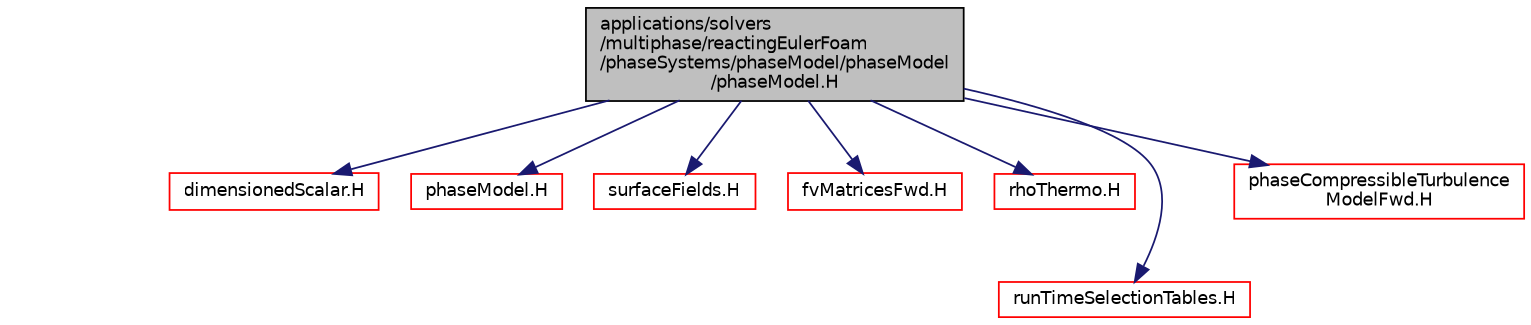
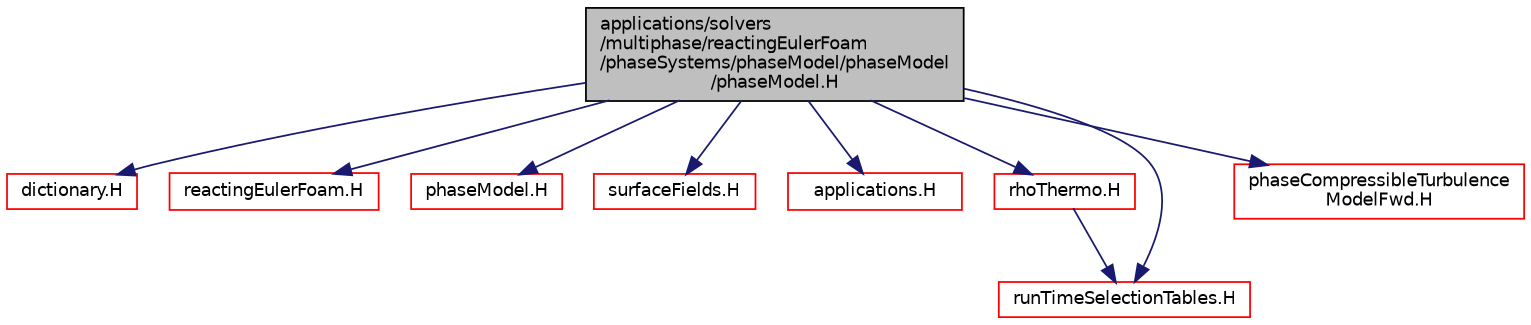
none -> (72, 192)
(274, 192) -> (274, 192)
(875, 192) -> (875, 192)
none -> (1090, 238)
